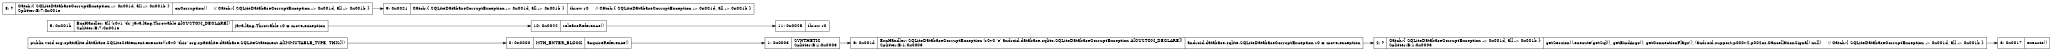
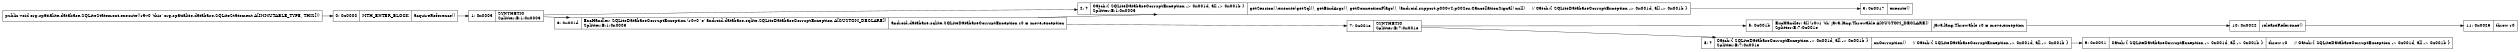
none -> (809, 12)
none -> (1384, 26)
